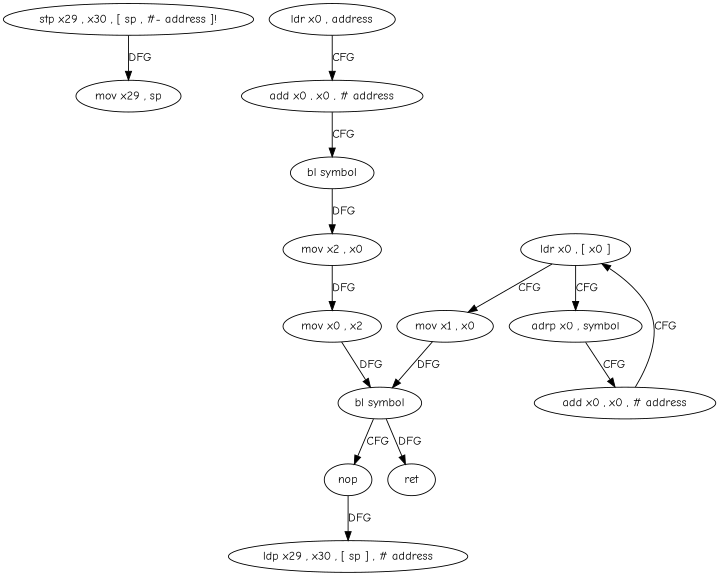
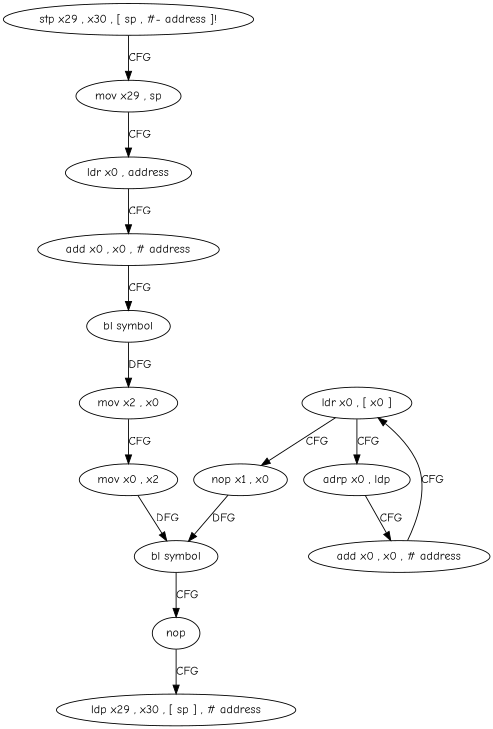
(140, 58) -> (140, 58)
none -> (128, 130)
(344, 288) -> (140, 441)
(445, 326) -> (240, 480)
(576, 326) -> (357, 480)
(412, 480) -> none
(360, 518) -> (188, 672)
